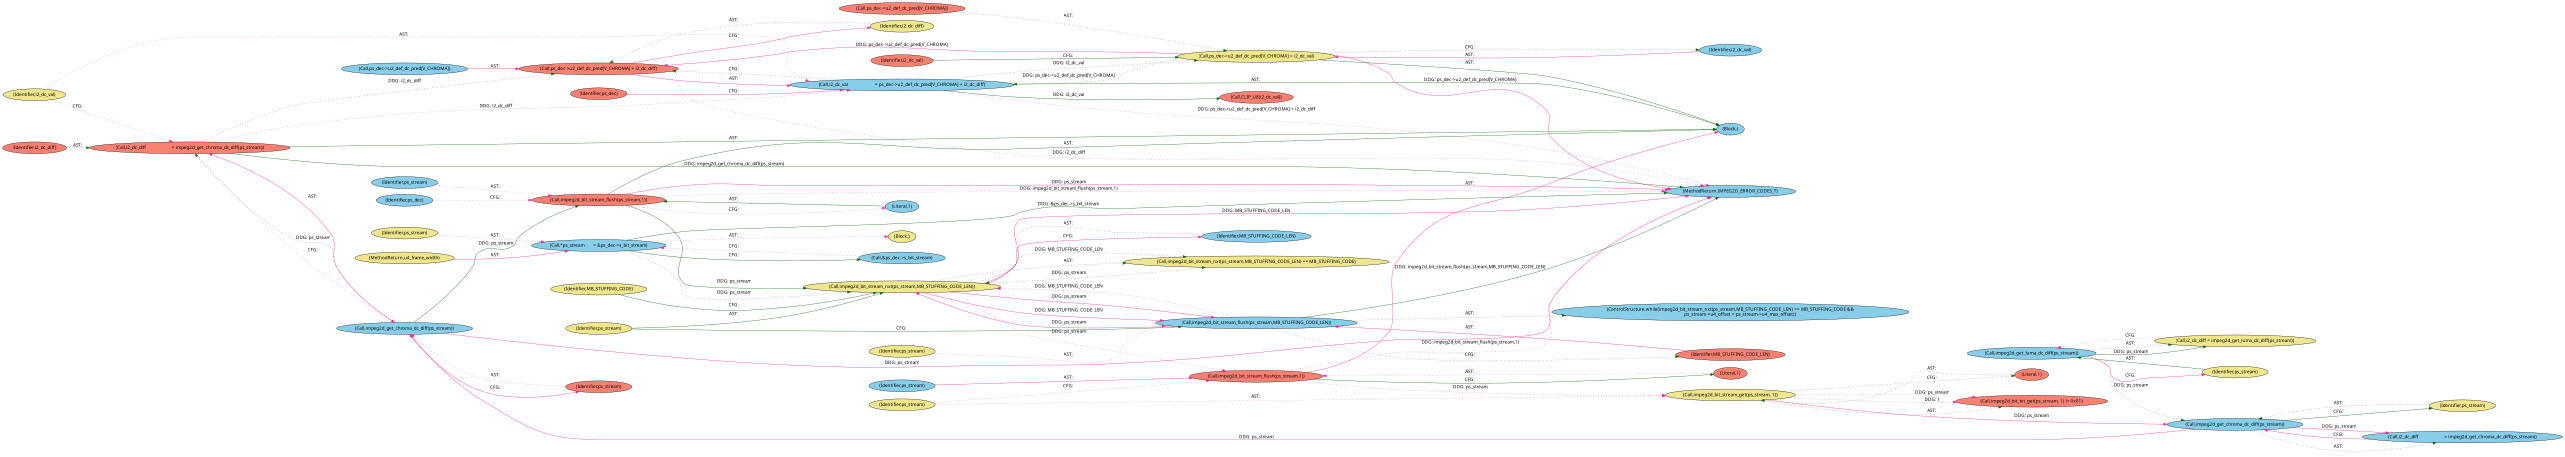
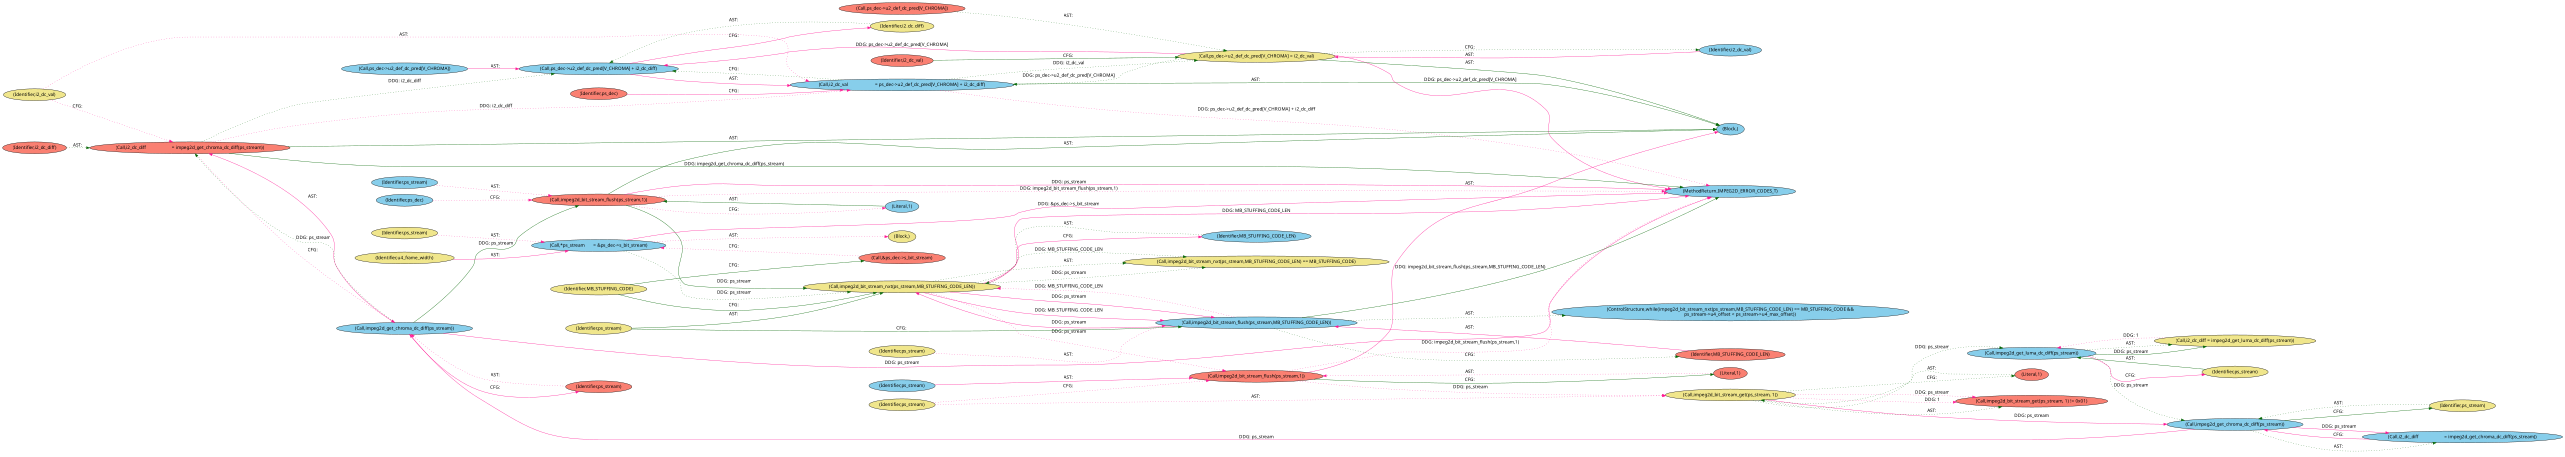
(599, 69) -> (599, 69)
(1256, 97) -> none
(1170, 159) -> none
(1144, 208) -> (1144, 208)
(405, 258) -> (405, 258)
(902, 258) -> (902, 258)
(743, 260) -> (745, 271)
(2131, 335) -> (2131, 335)
none -> (1879, 398)
(2032, 401) -> (2032, 401)
